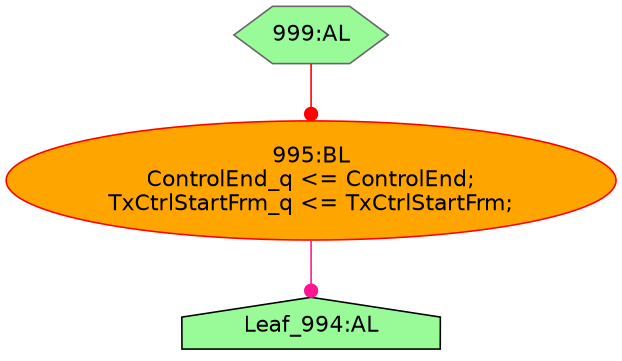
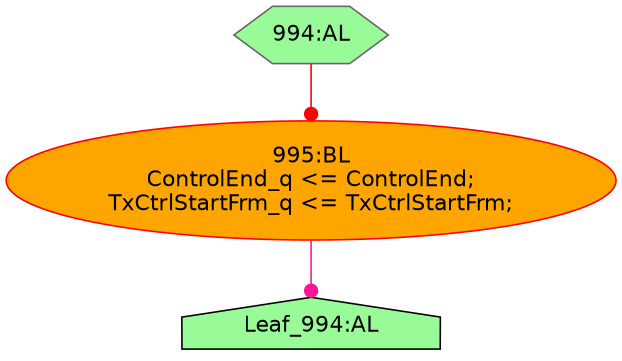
(311, 35) -> (311, 35)
